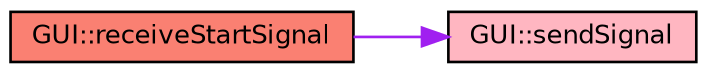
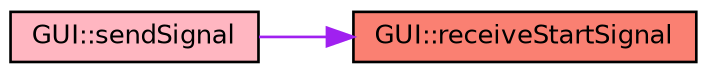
(388, 37) -> (293, 37)
